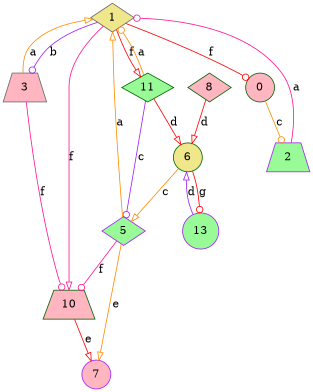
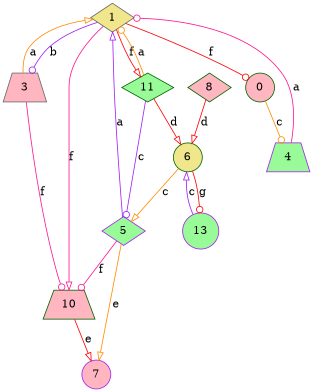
(116, 129) -> (116, 129)
(288, 157) -> (288, 157)
(192, 192) -> (192, 192)
